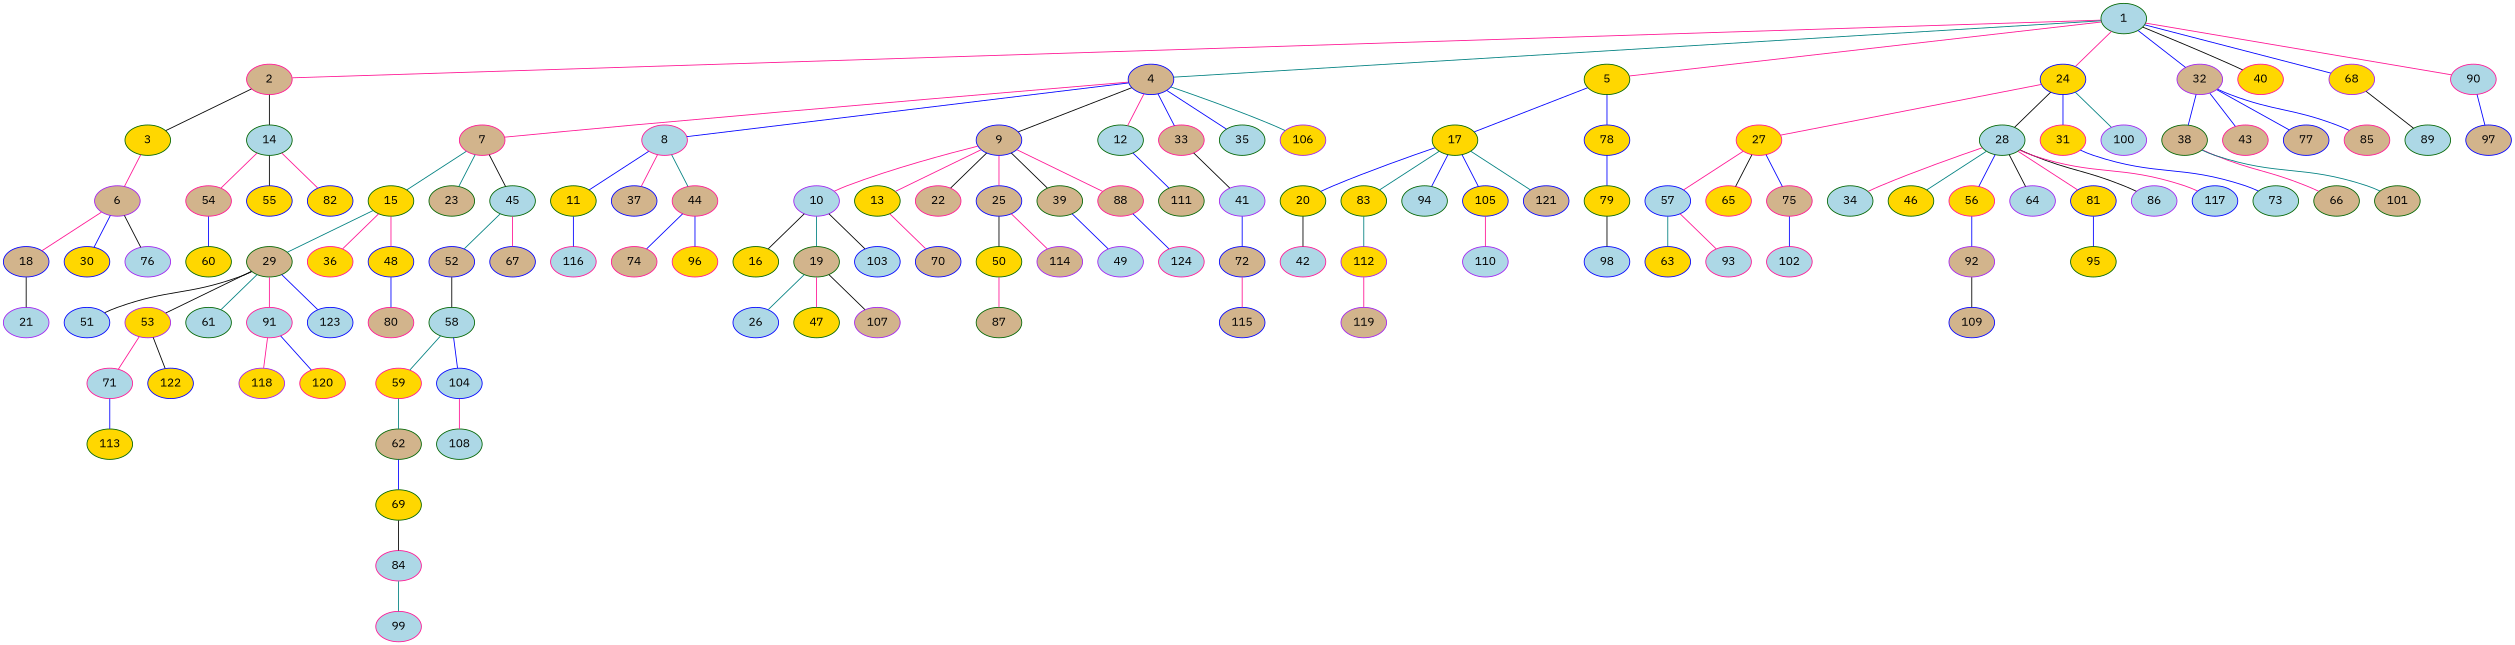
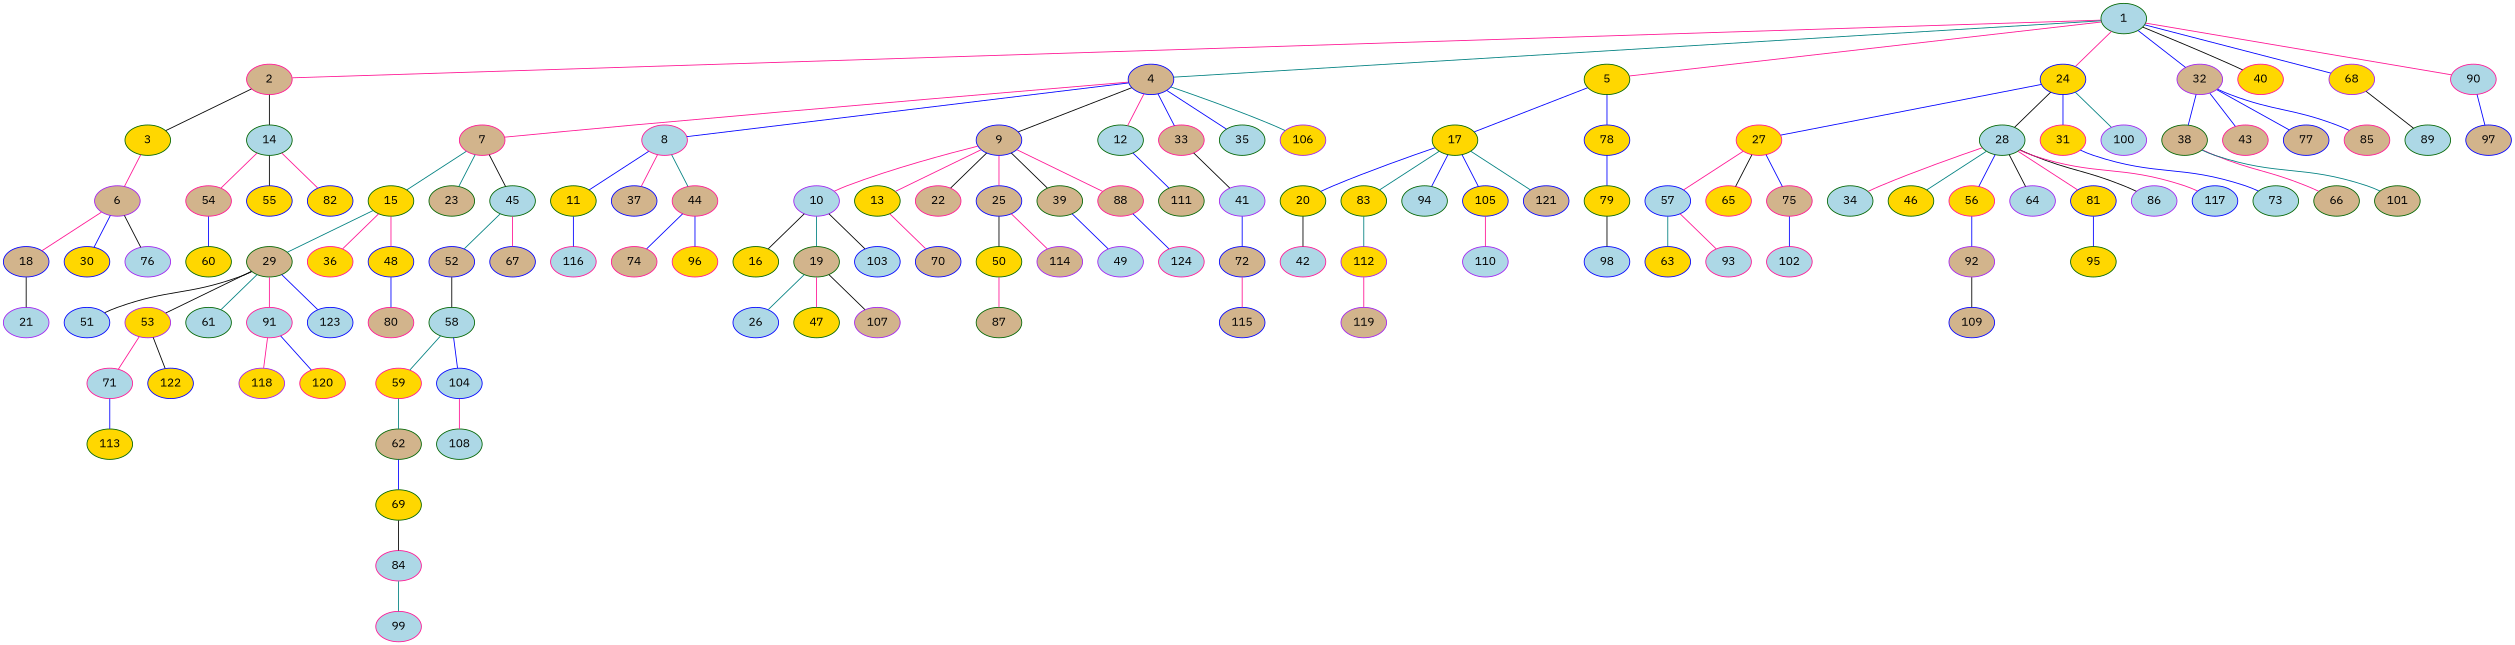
(1911, 110) -> (1911, 110)
